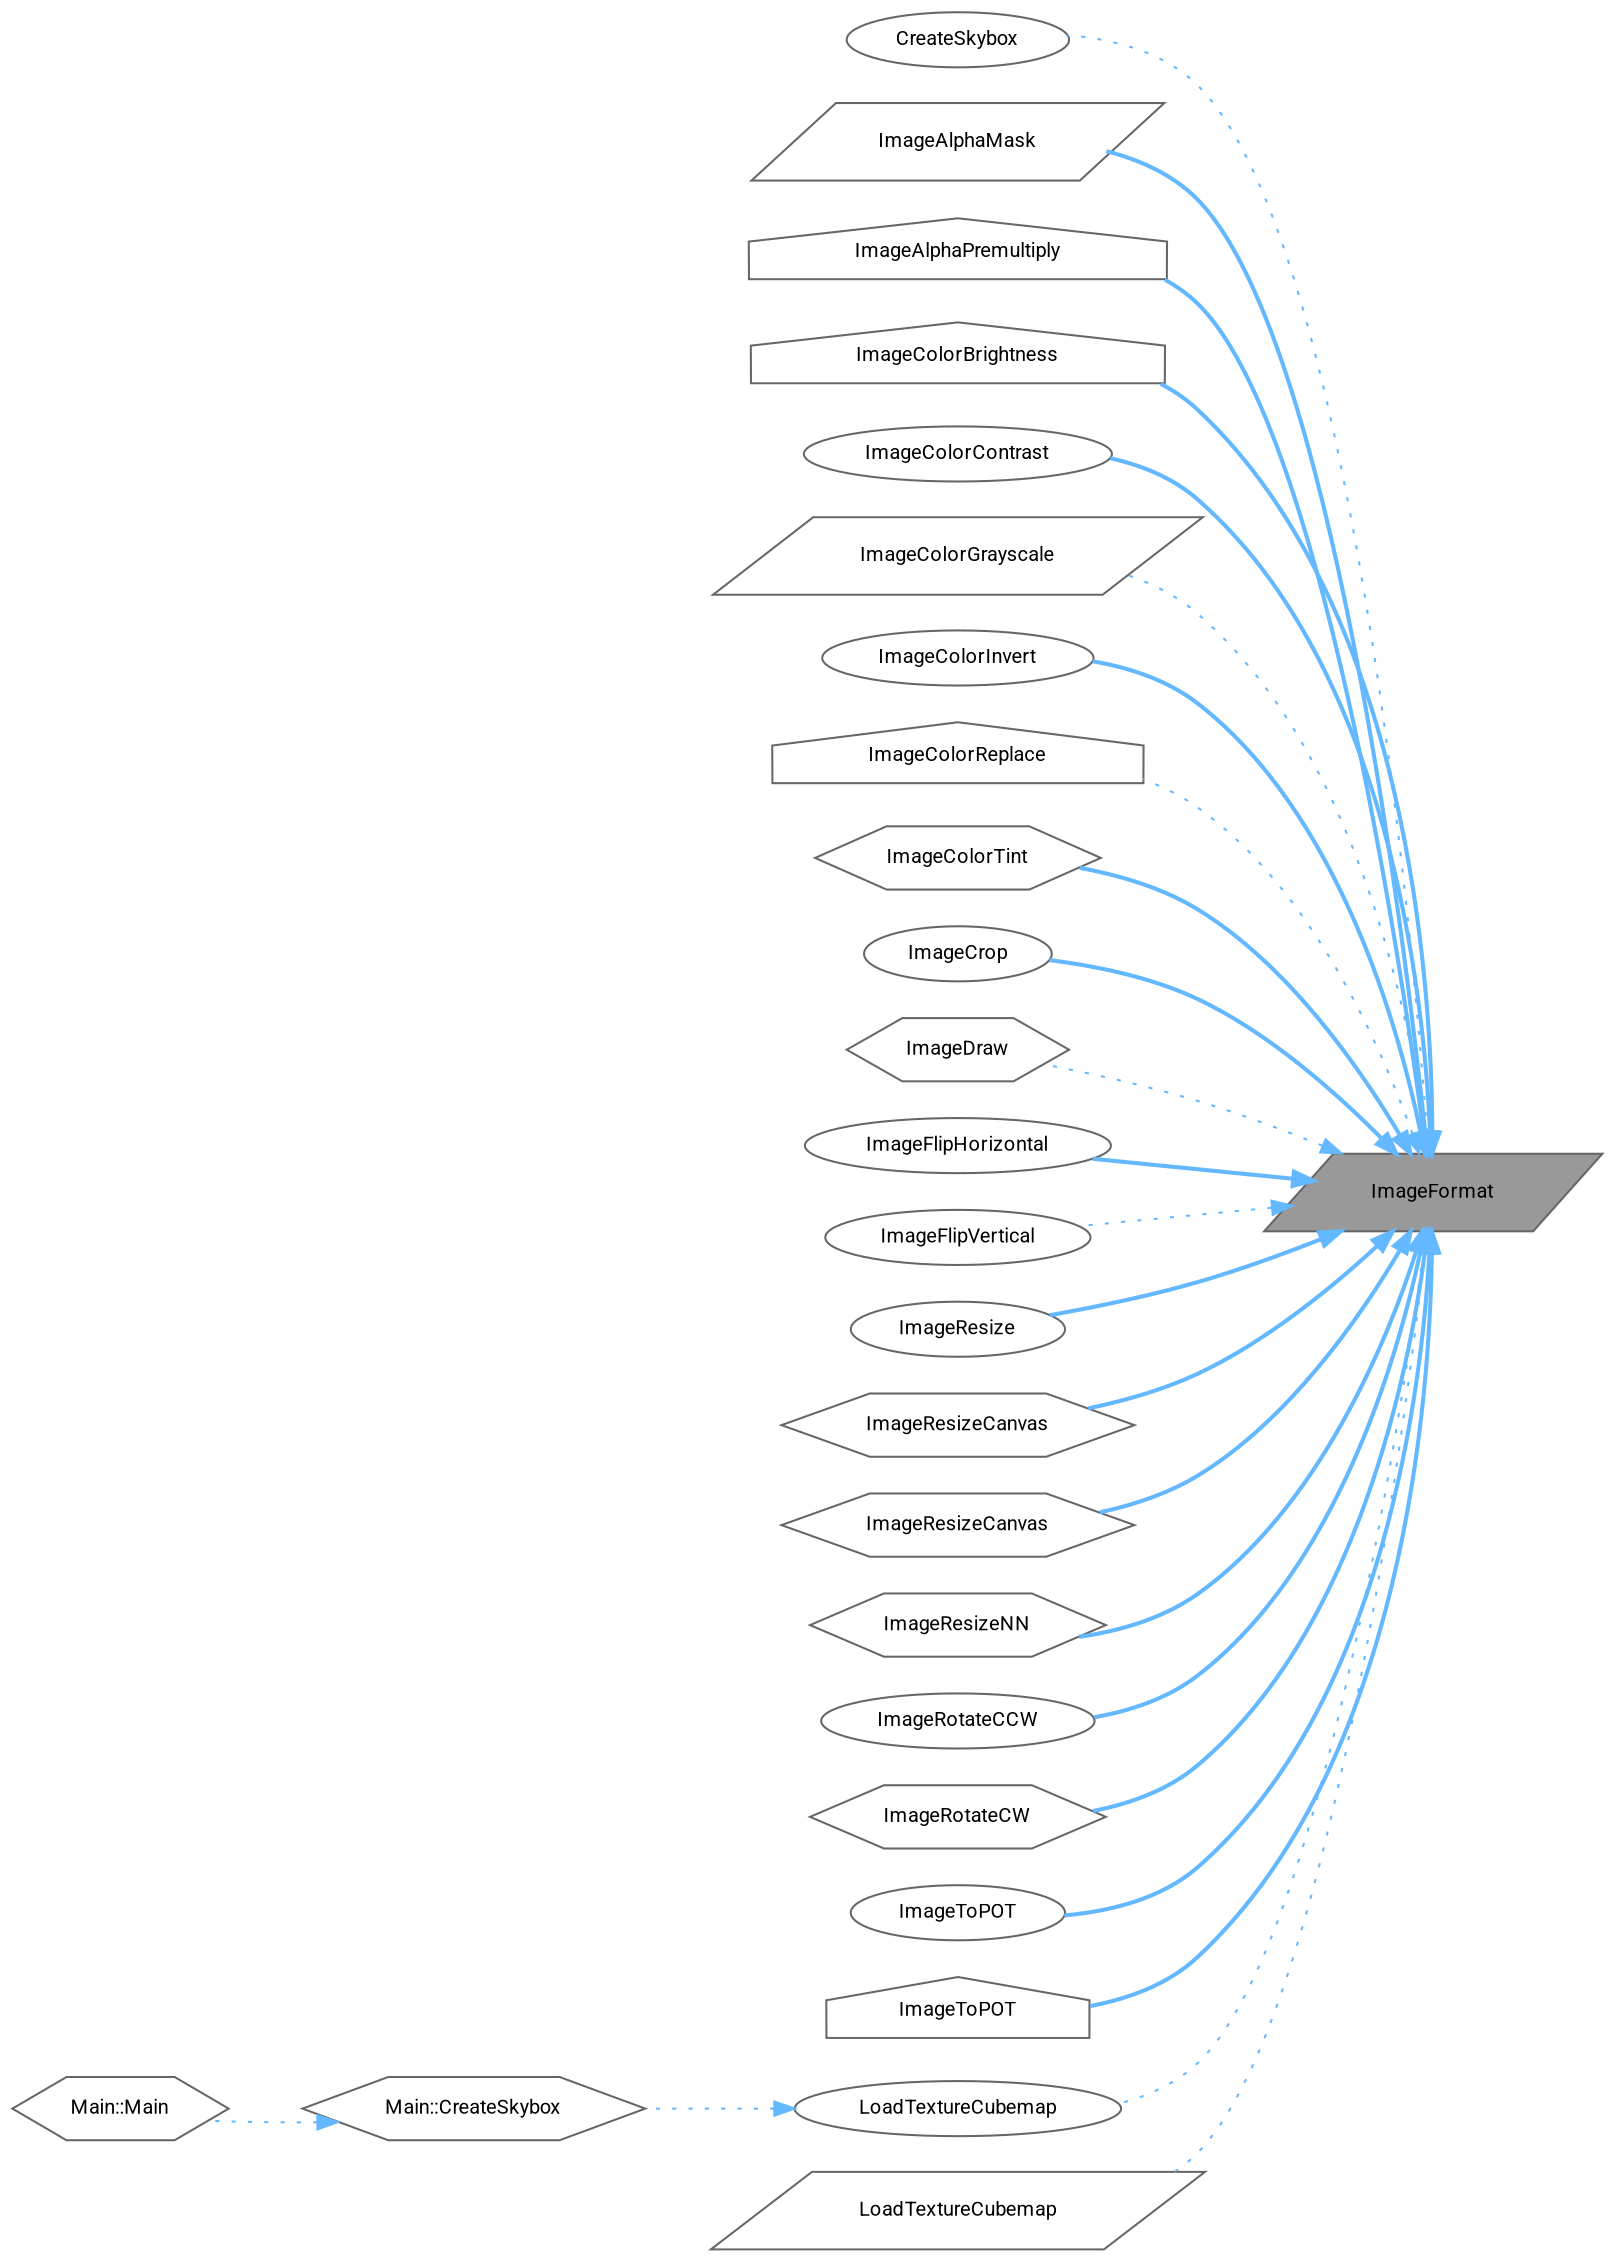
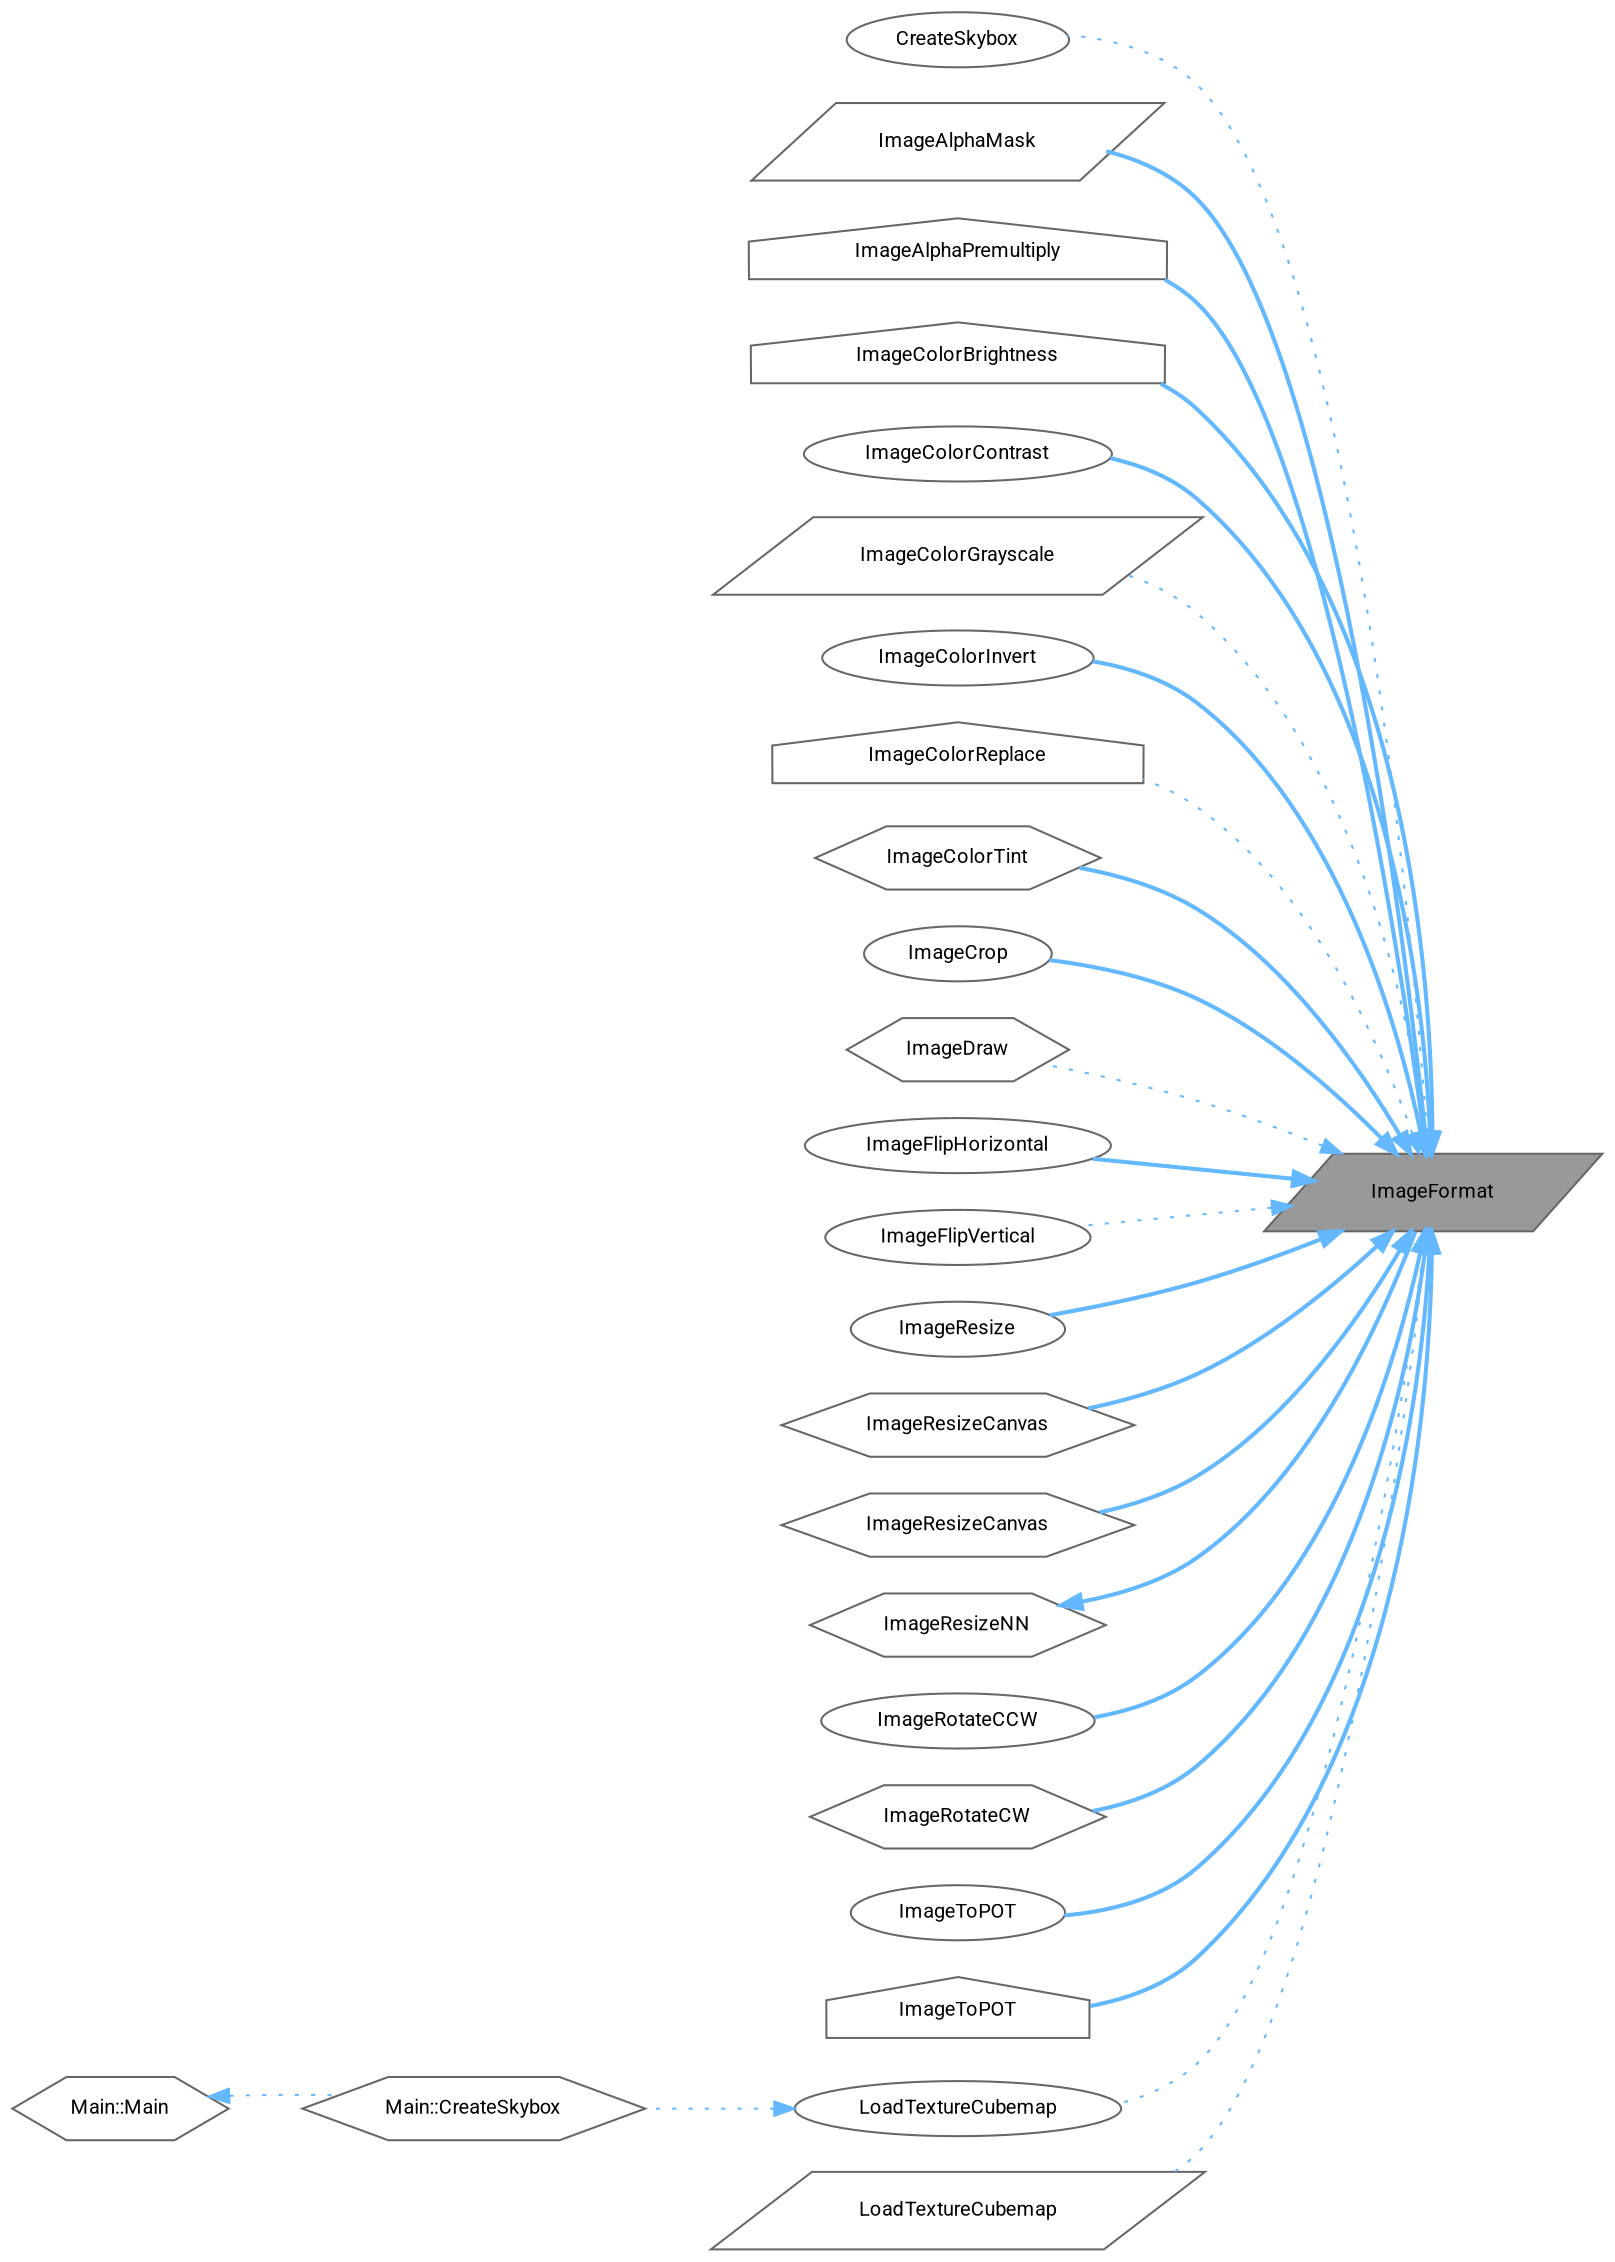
(1297, 1492) -> (1293, 1461)
(263, 2122) -> (284, 2095)
